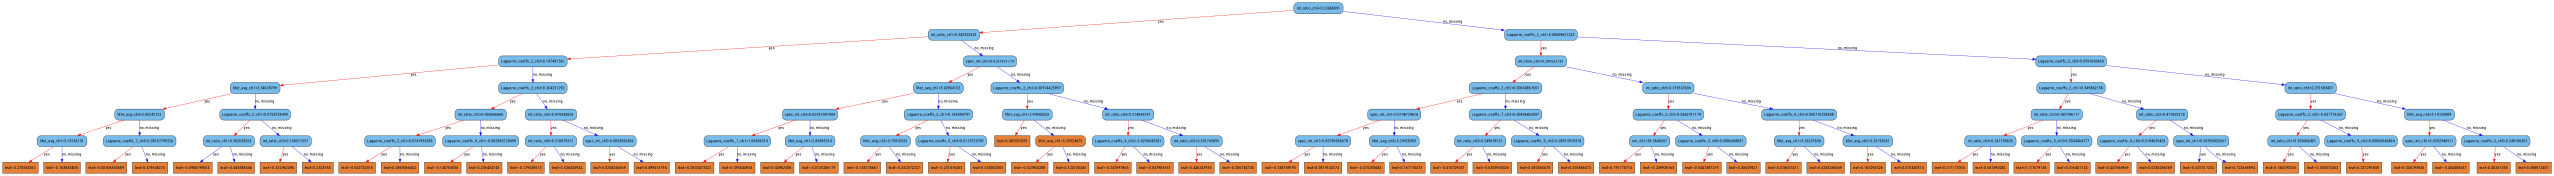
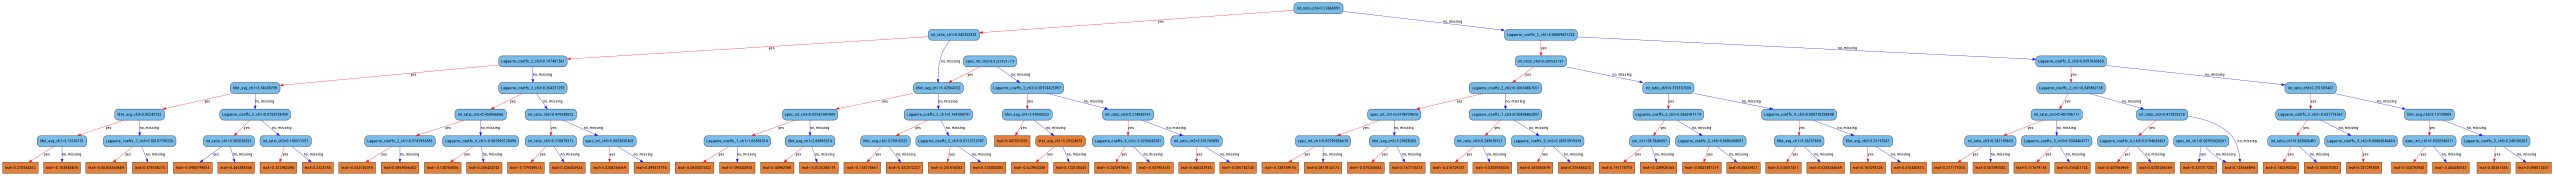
(971, 47) -> (940, 59)
(2180, 127) -> (2223, 128)
